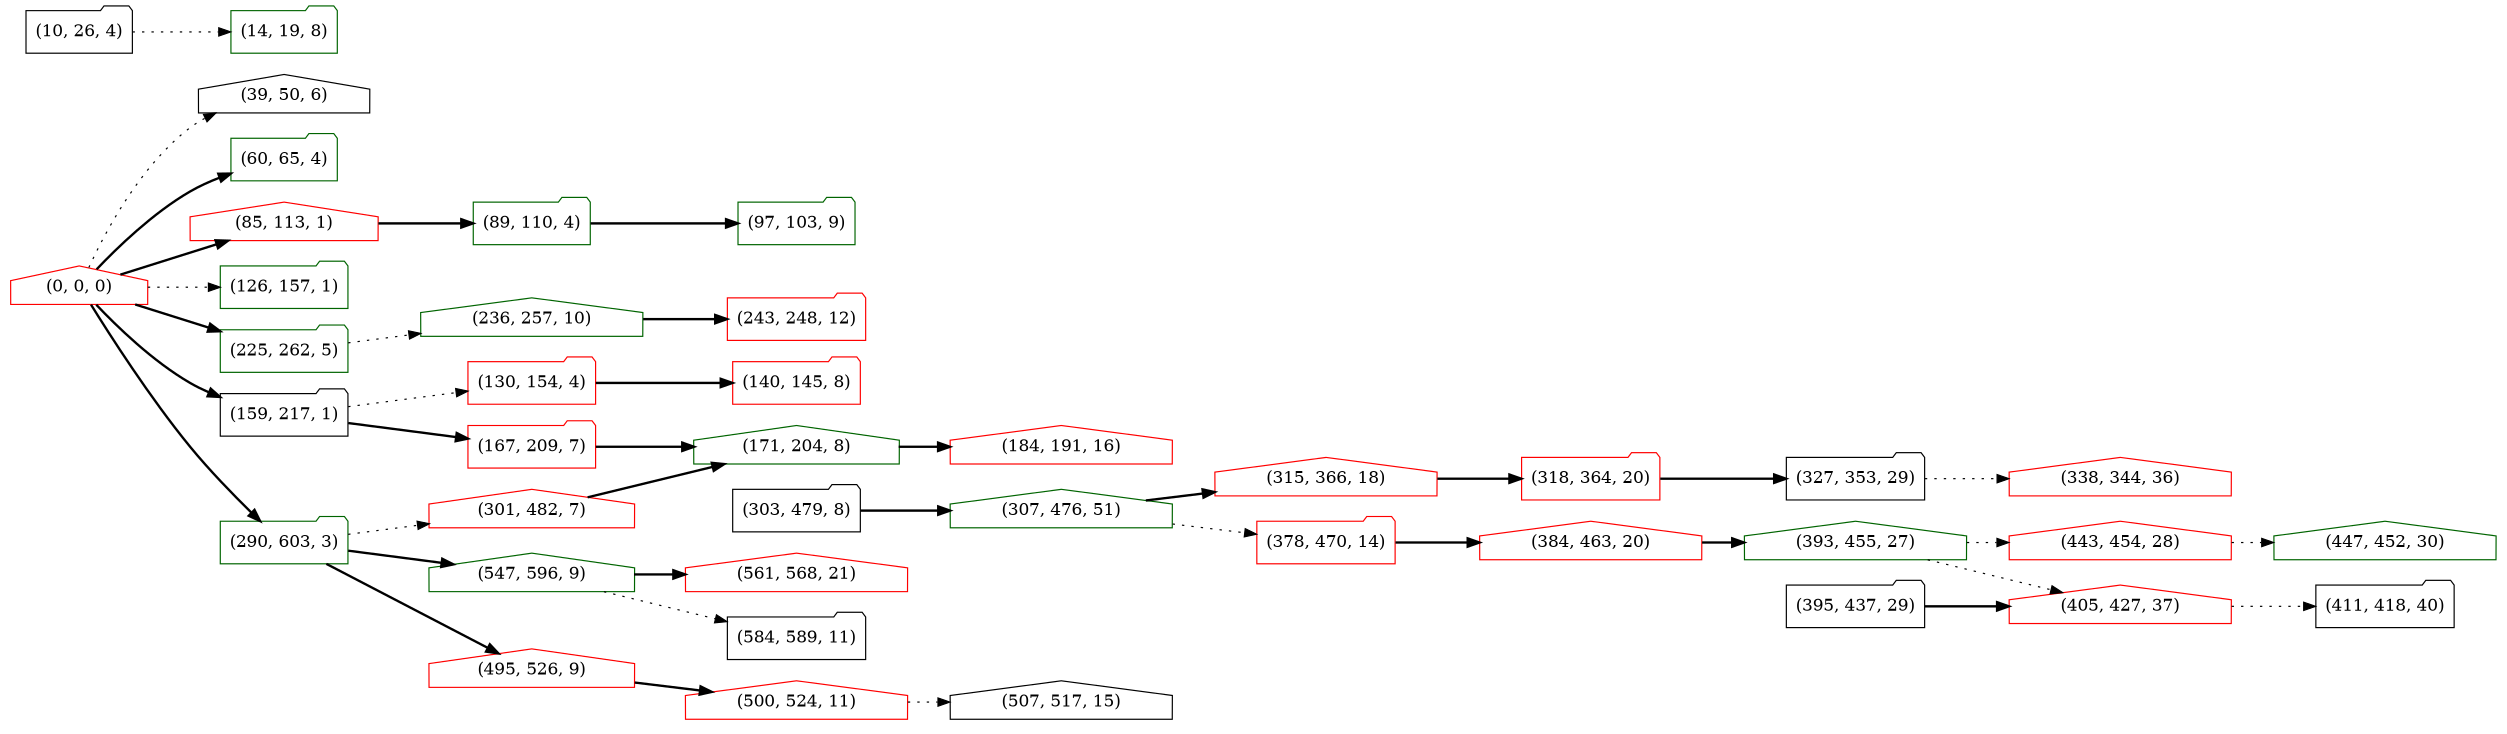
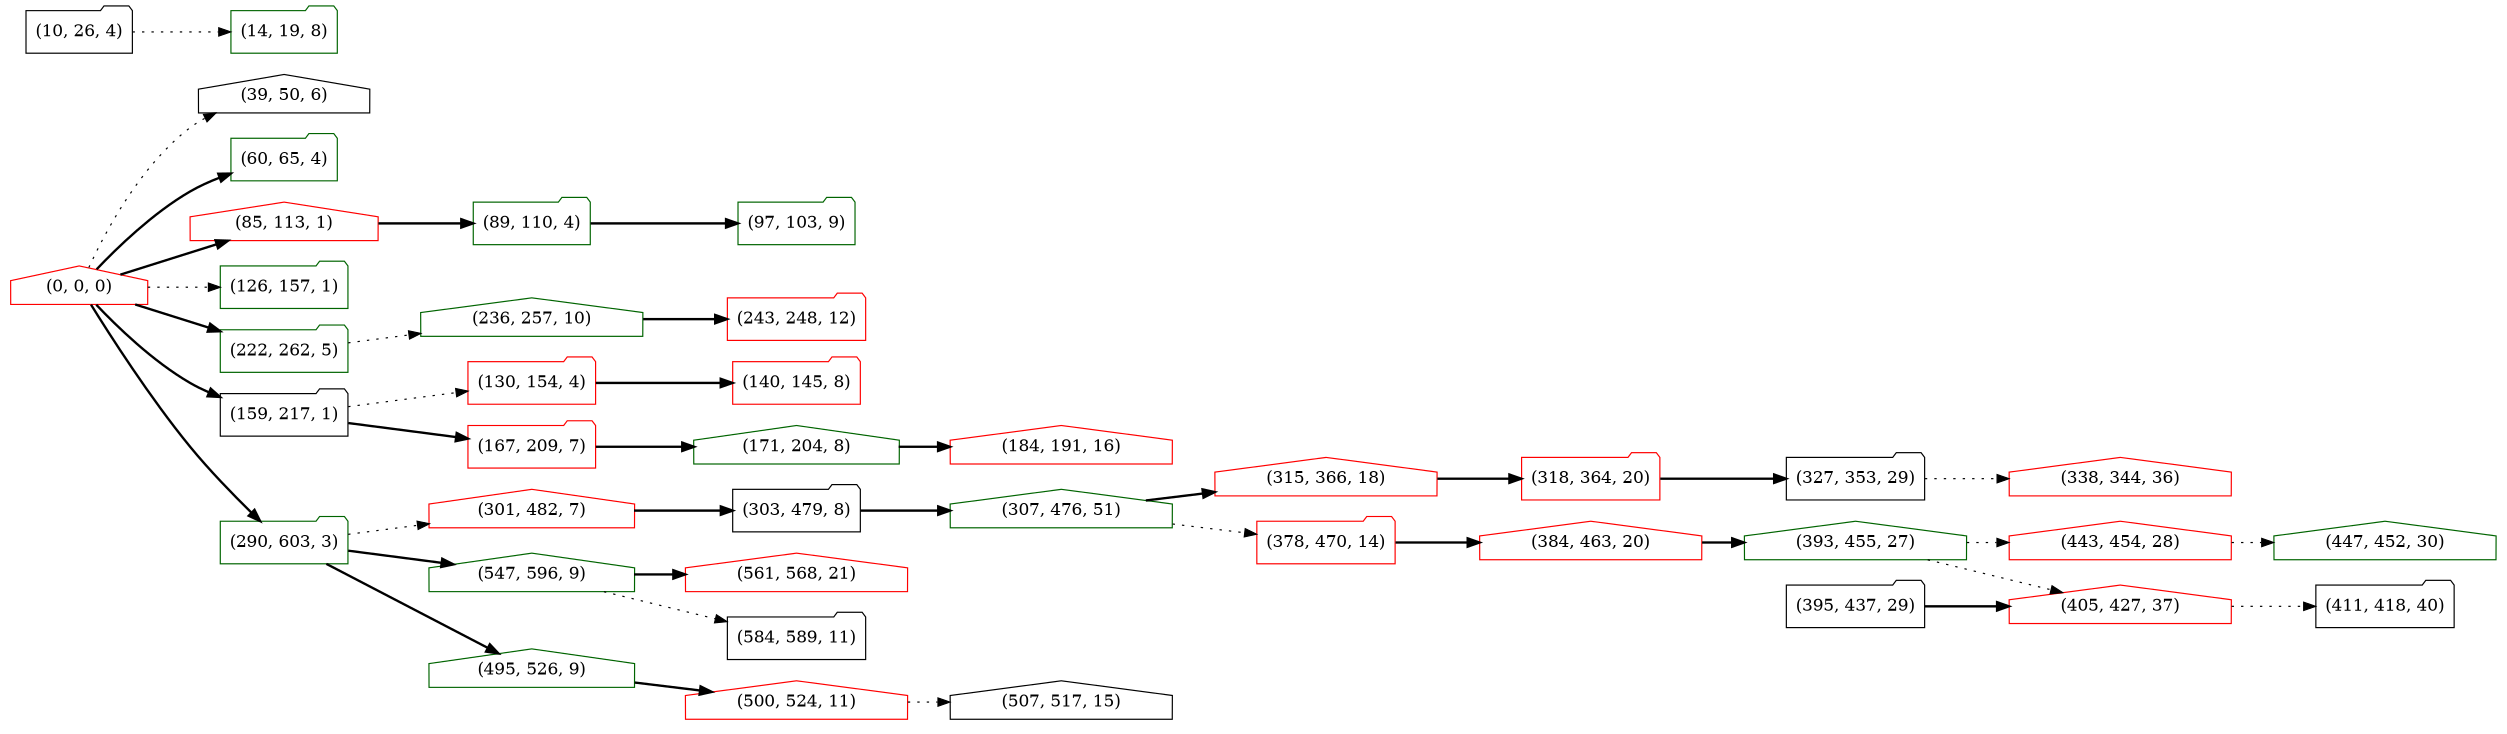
(284, 351) -> (284, 351)
(650, 482) -> (677, 511)
(532, 670) -> (532, 670)
